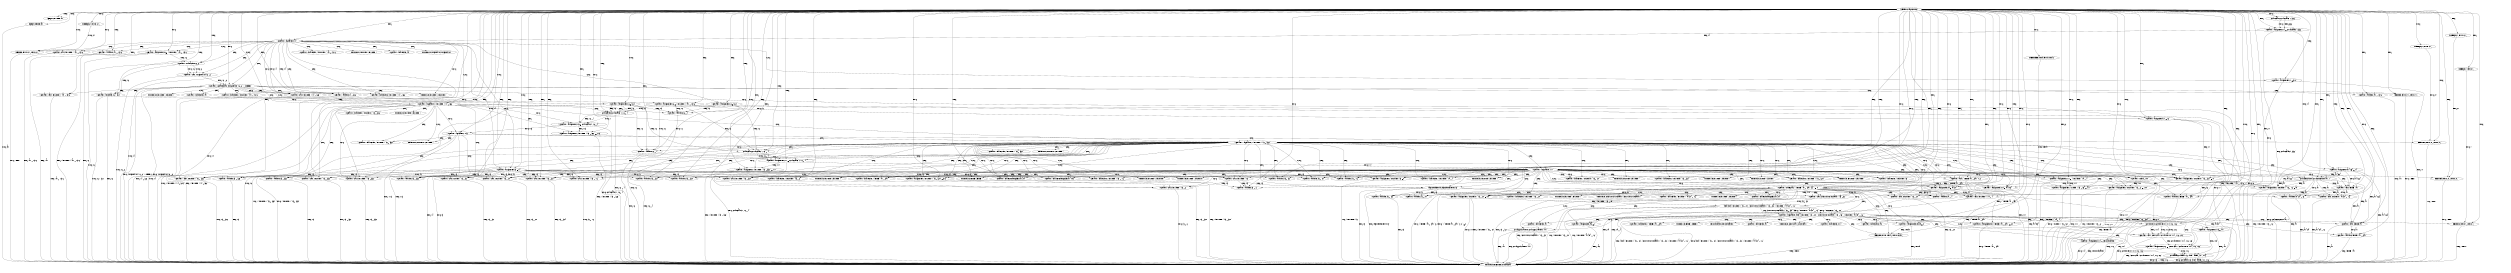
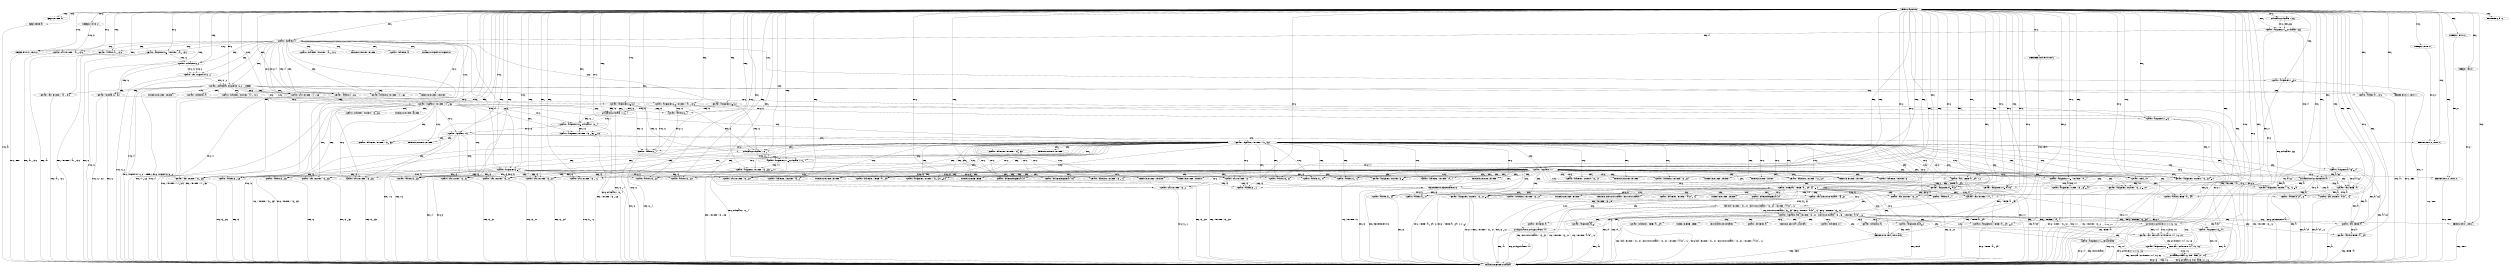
none -> (2496, 19)
none -> (1603, 176)
